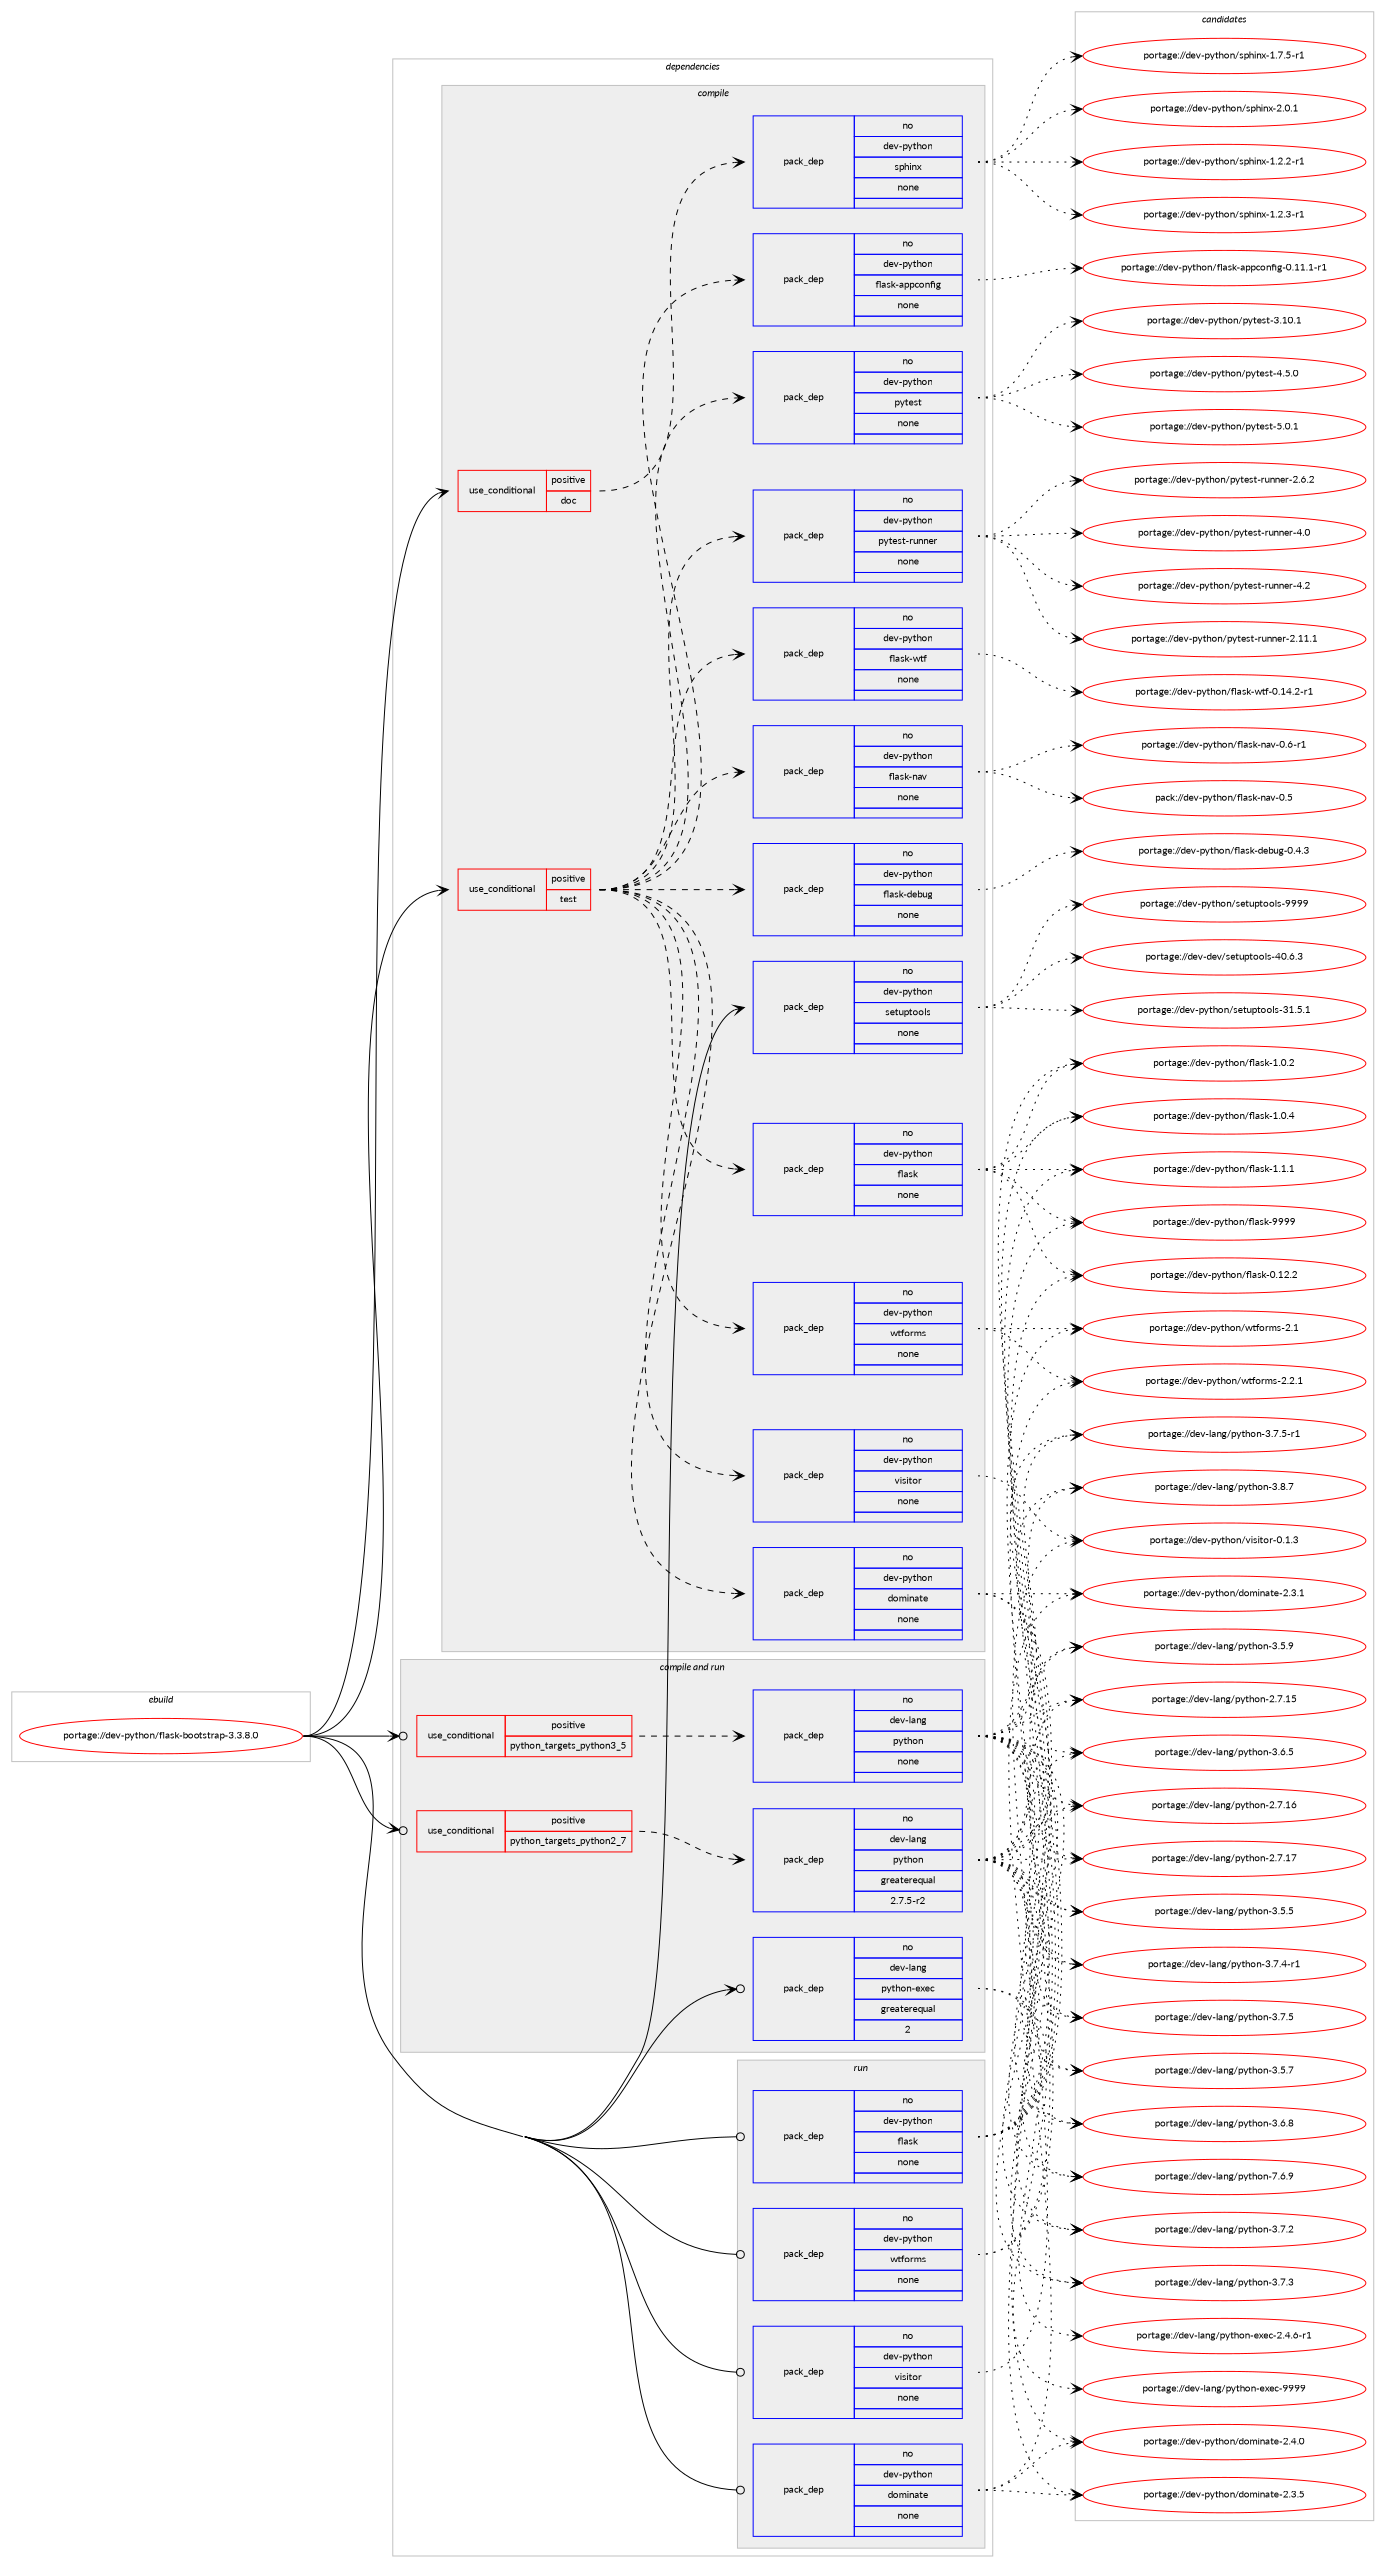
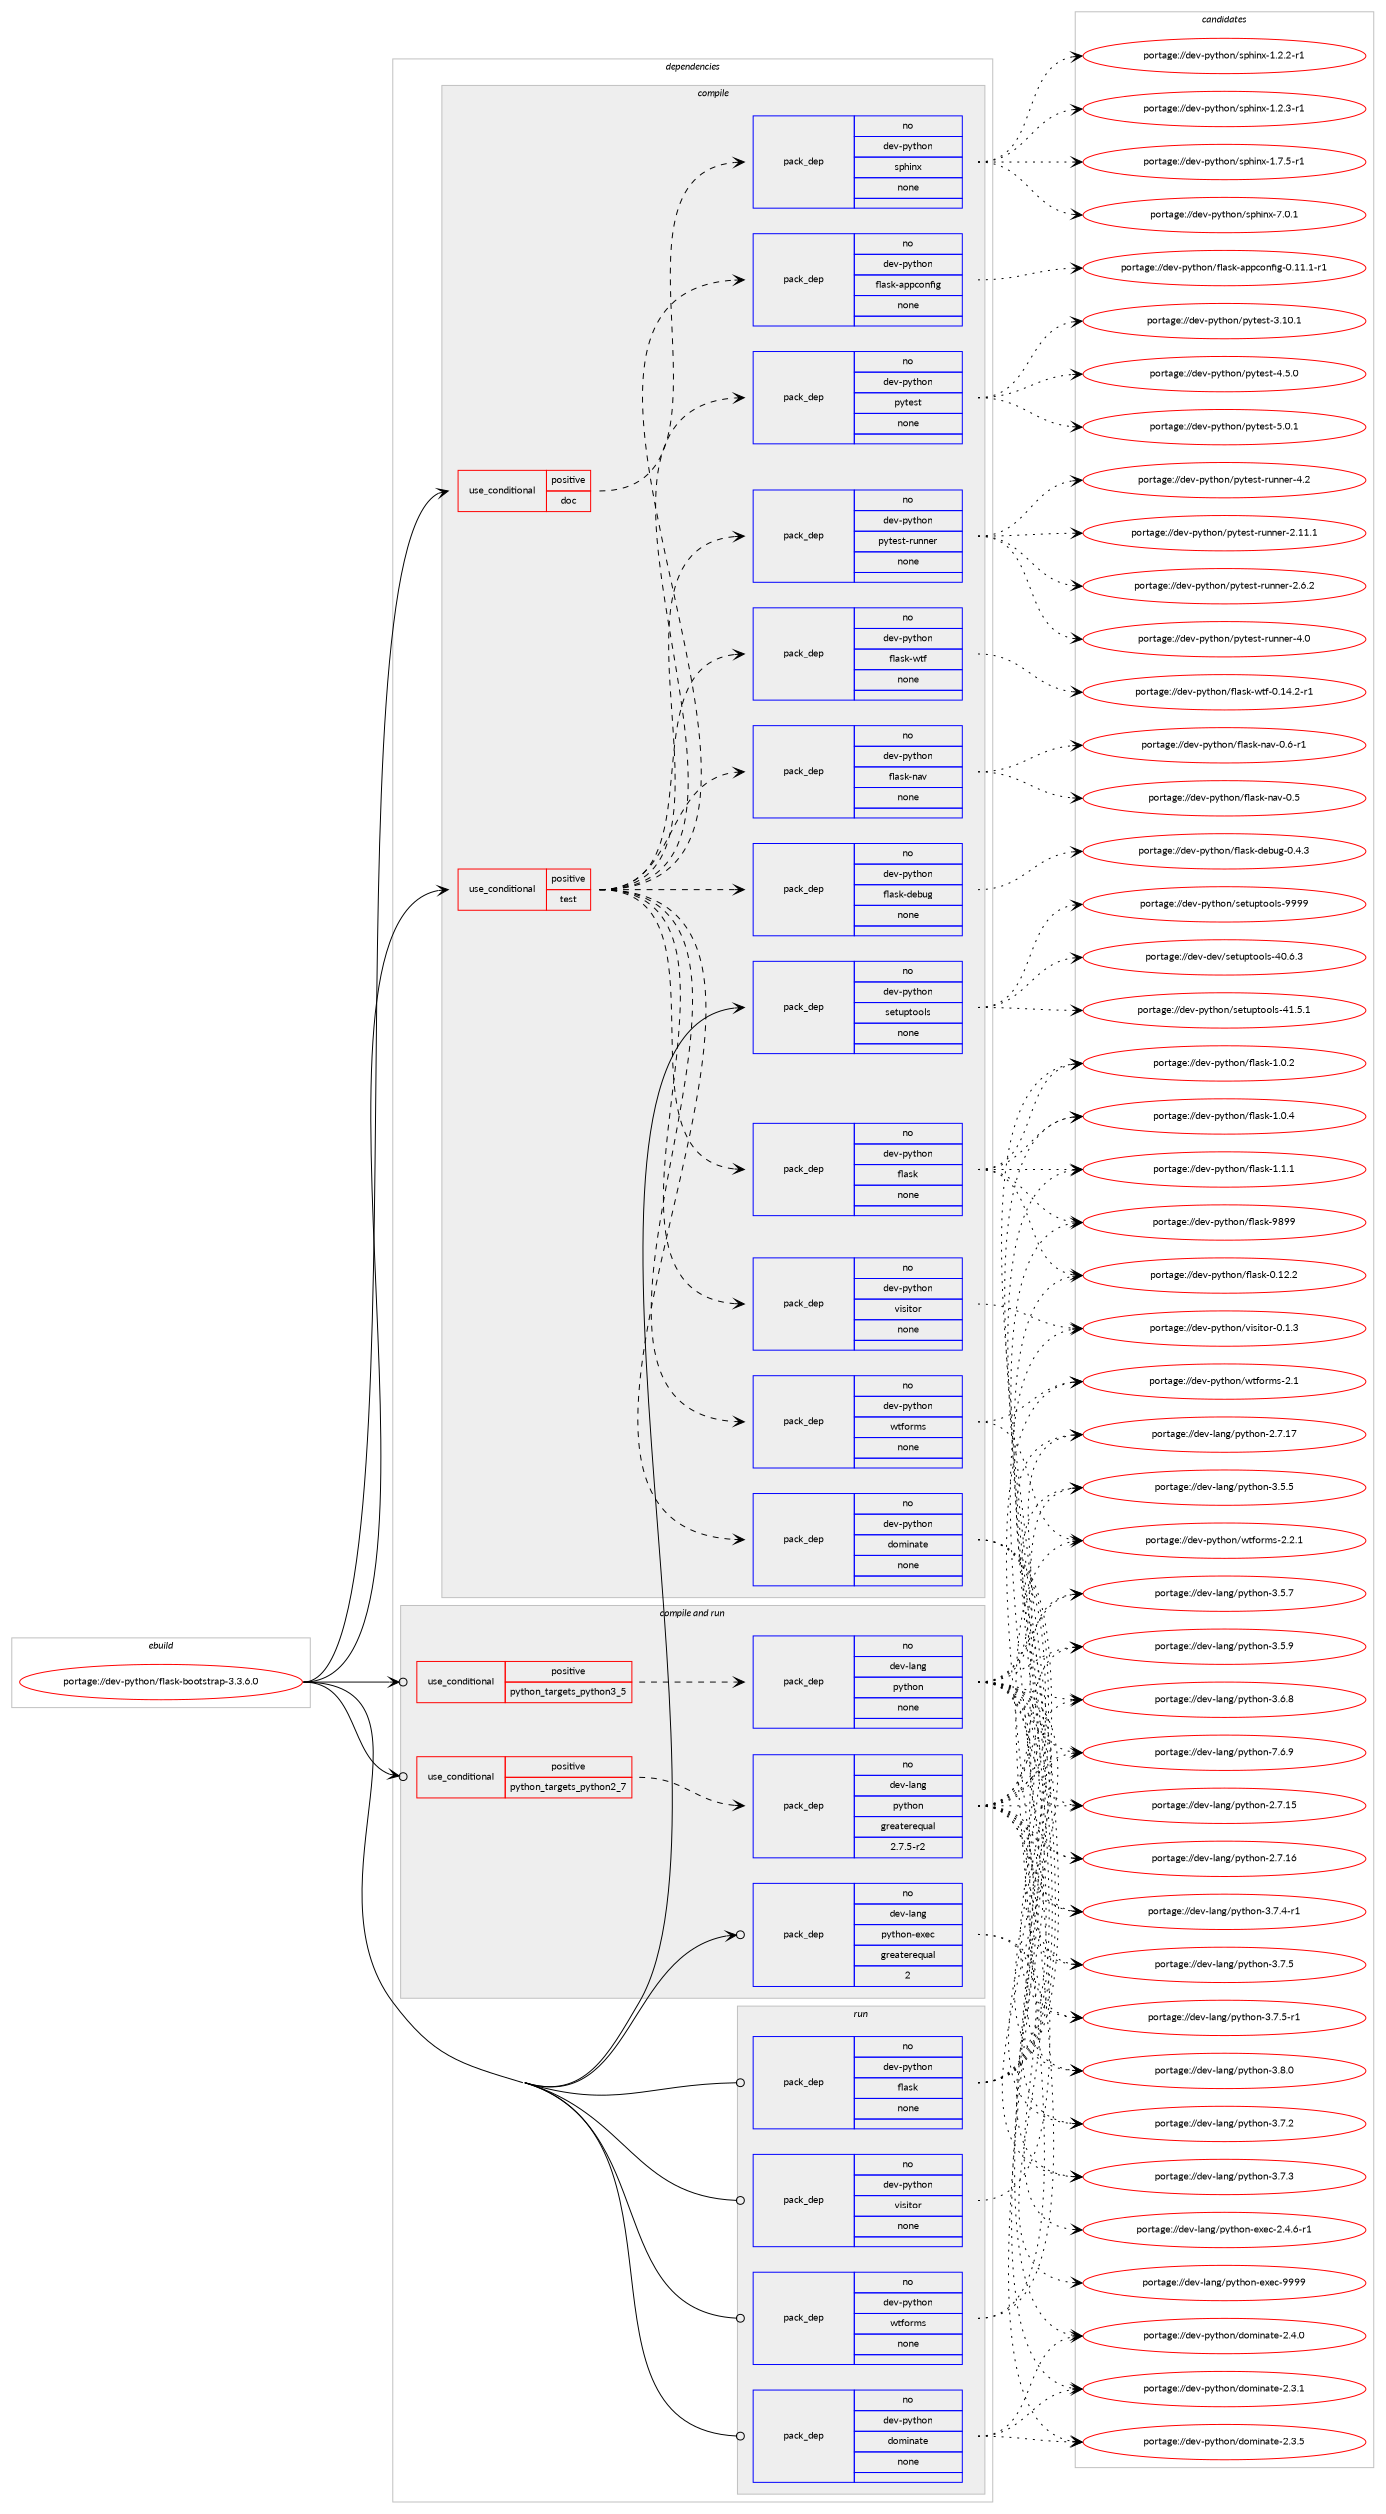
(1224, 109) -> (1224, 215)
(1224, 798) -> (1224, 798)
(1224, 1010) -> (1224, 1010)
(1224, 1223) -> (1224, 1223)
(1224, 1488) -> (1224, 2071)
(161, 1736) -> (161, 1682)
(1224, 1753) -> none
